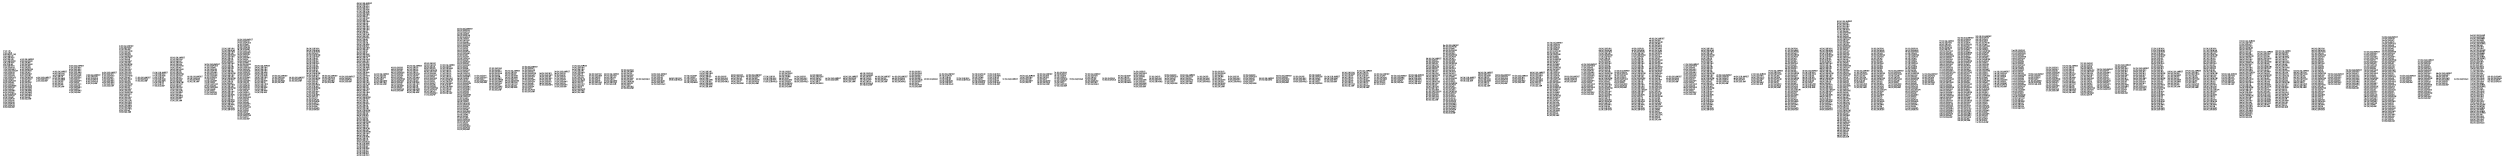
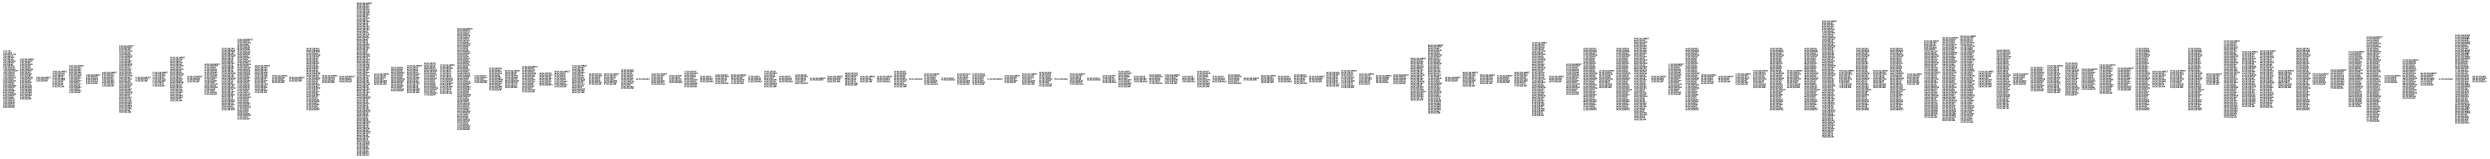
(675, 79) -> none
